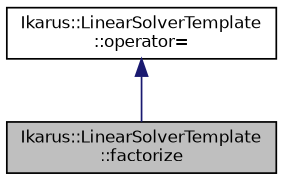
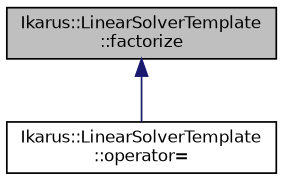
(142, 99) -> (142, 99)
